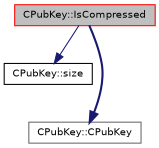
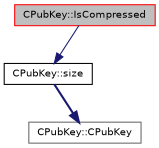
(102, 69) -> (64, 99)
